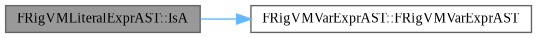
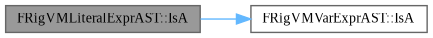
(391, 19) -> (339, 19)
